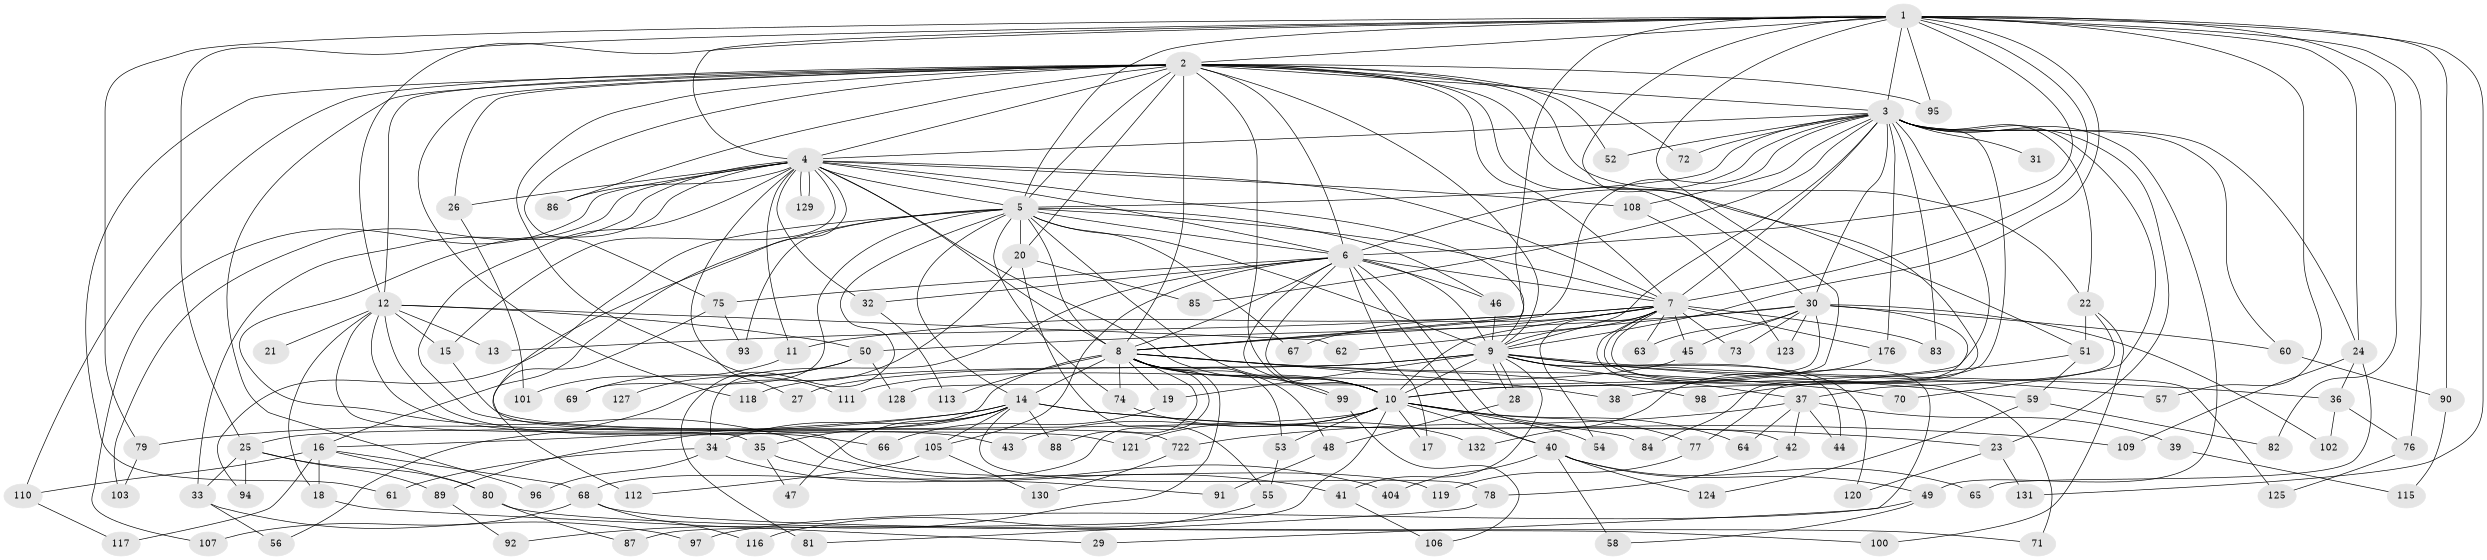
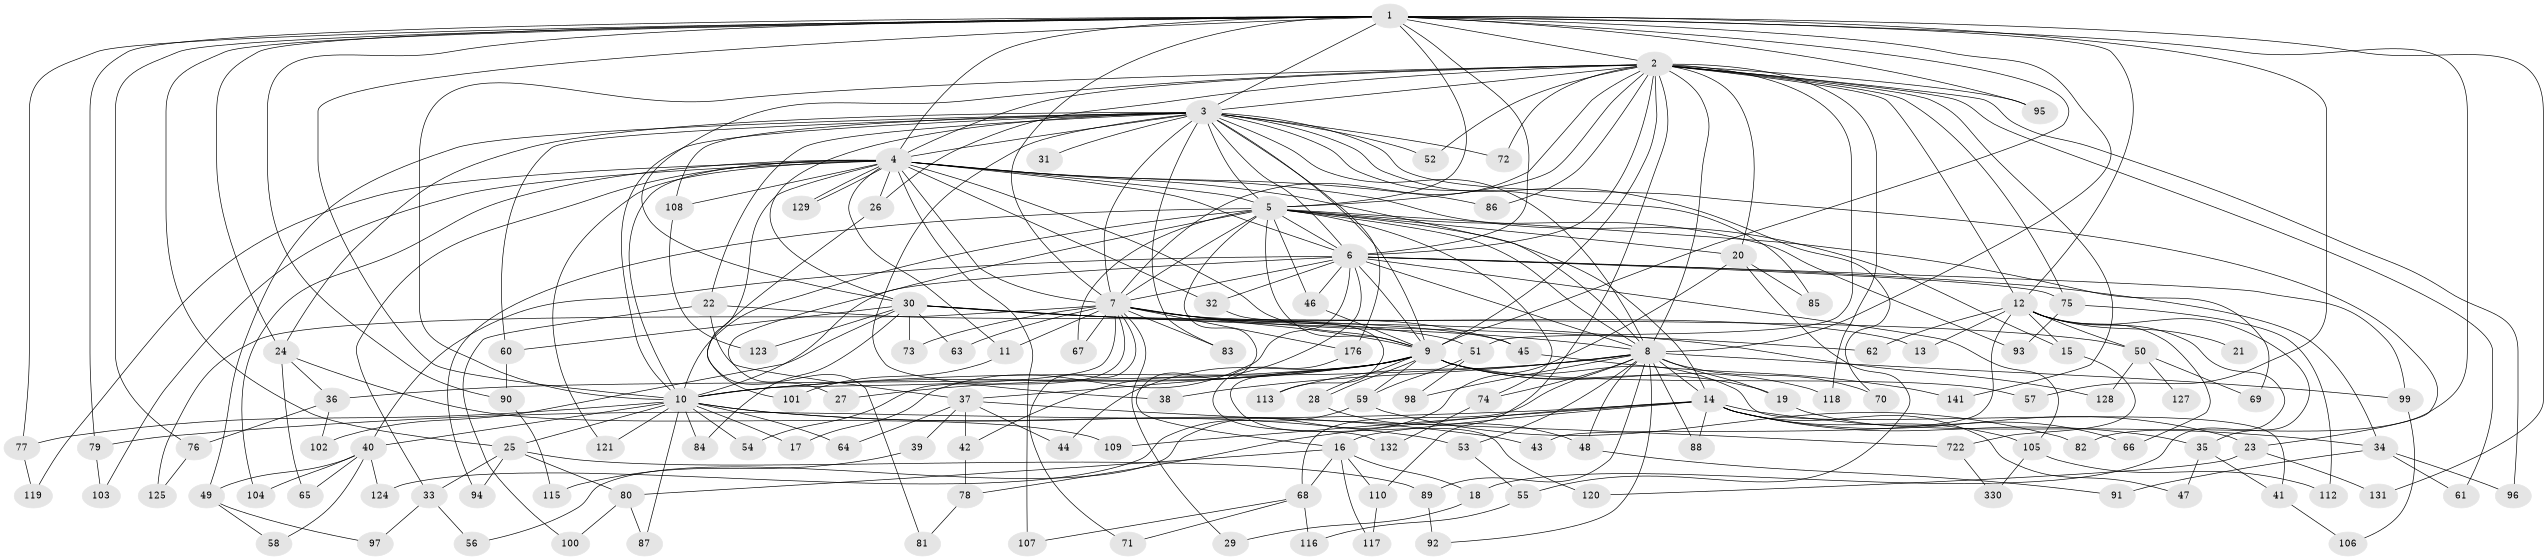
(1611, 181) -> none
(847, 400) -> (1956, 400)
(1040, 496) -> (1993, 496)
(1391, 496) -> (256, 496)
